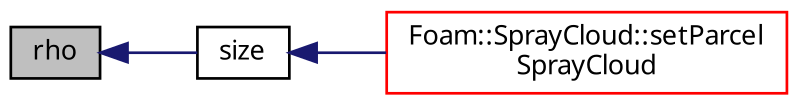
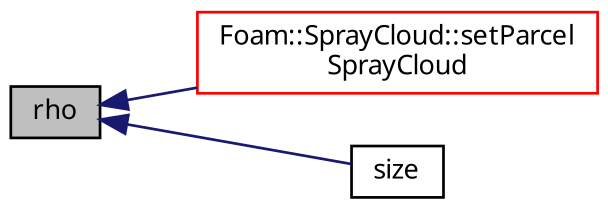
(351, 53) -> (162, 94)
